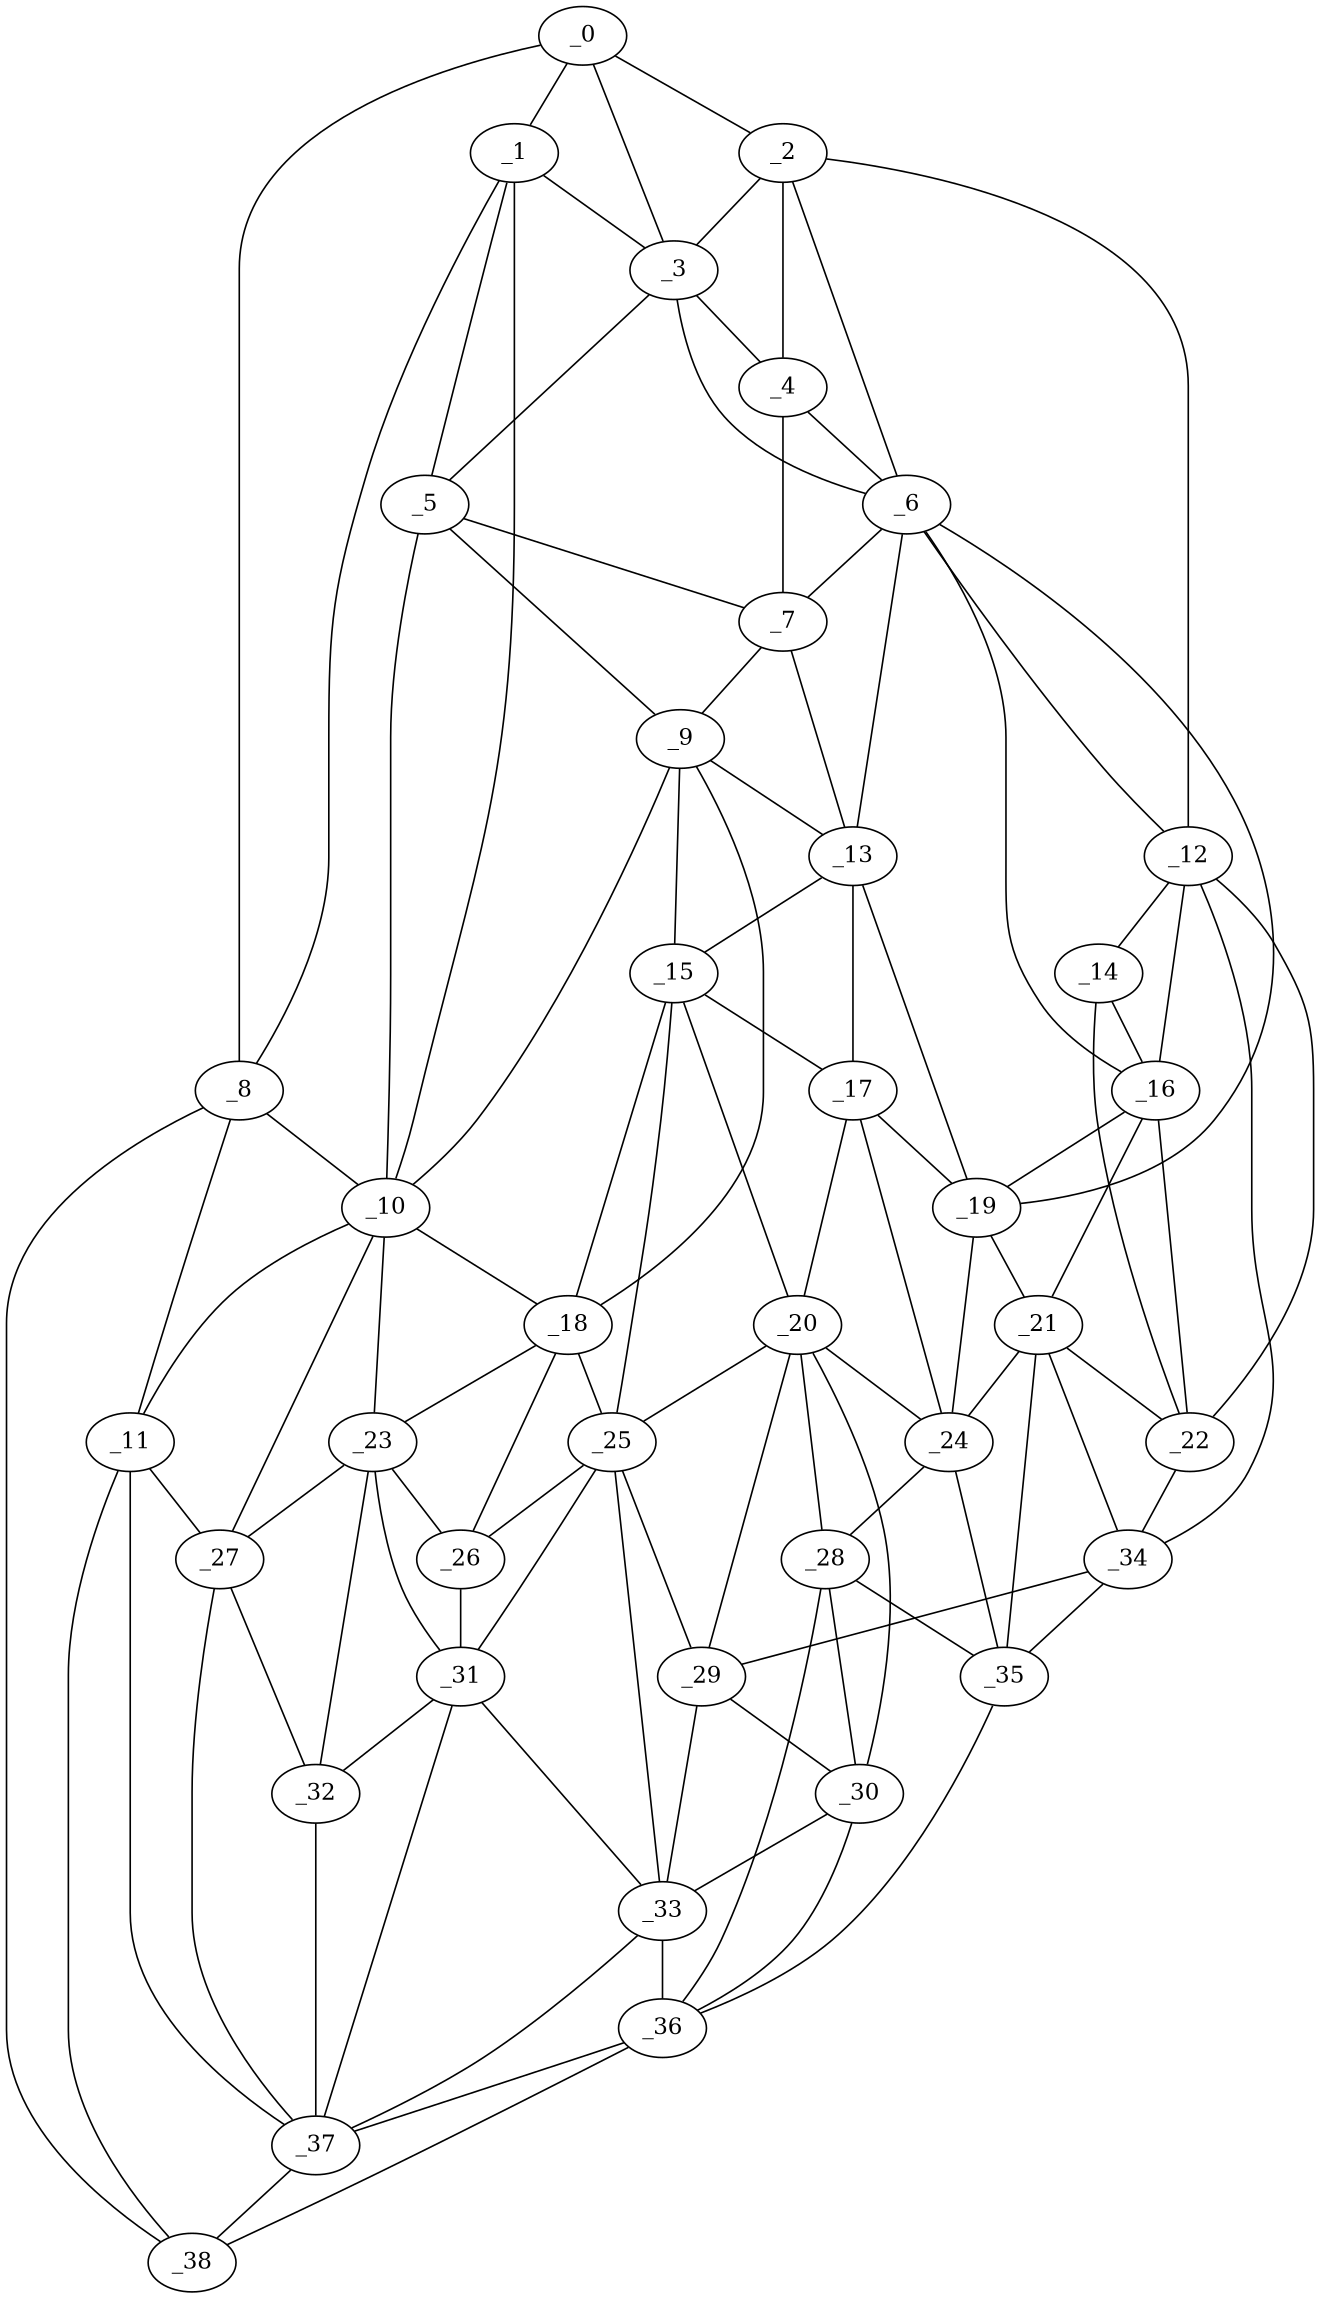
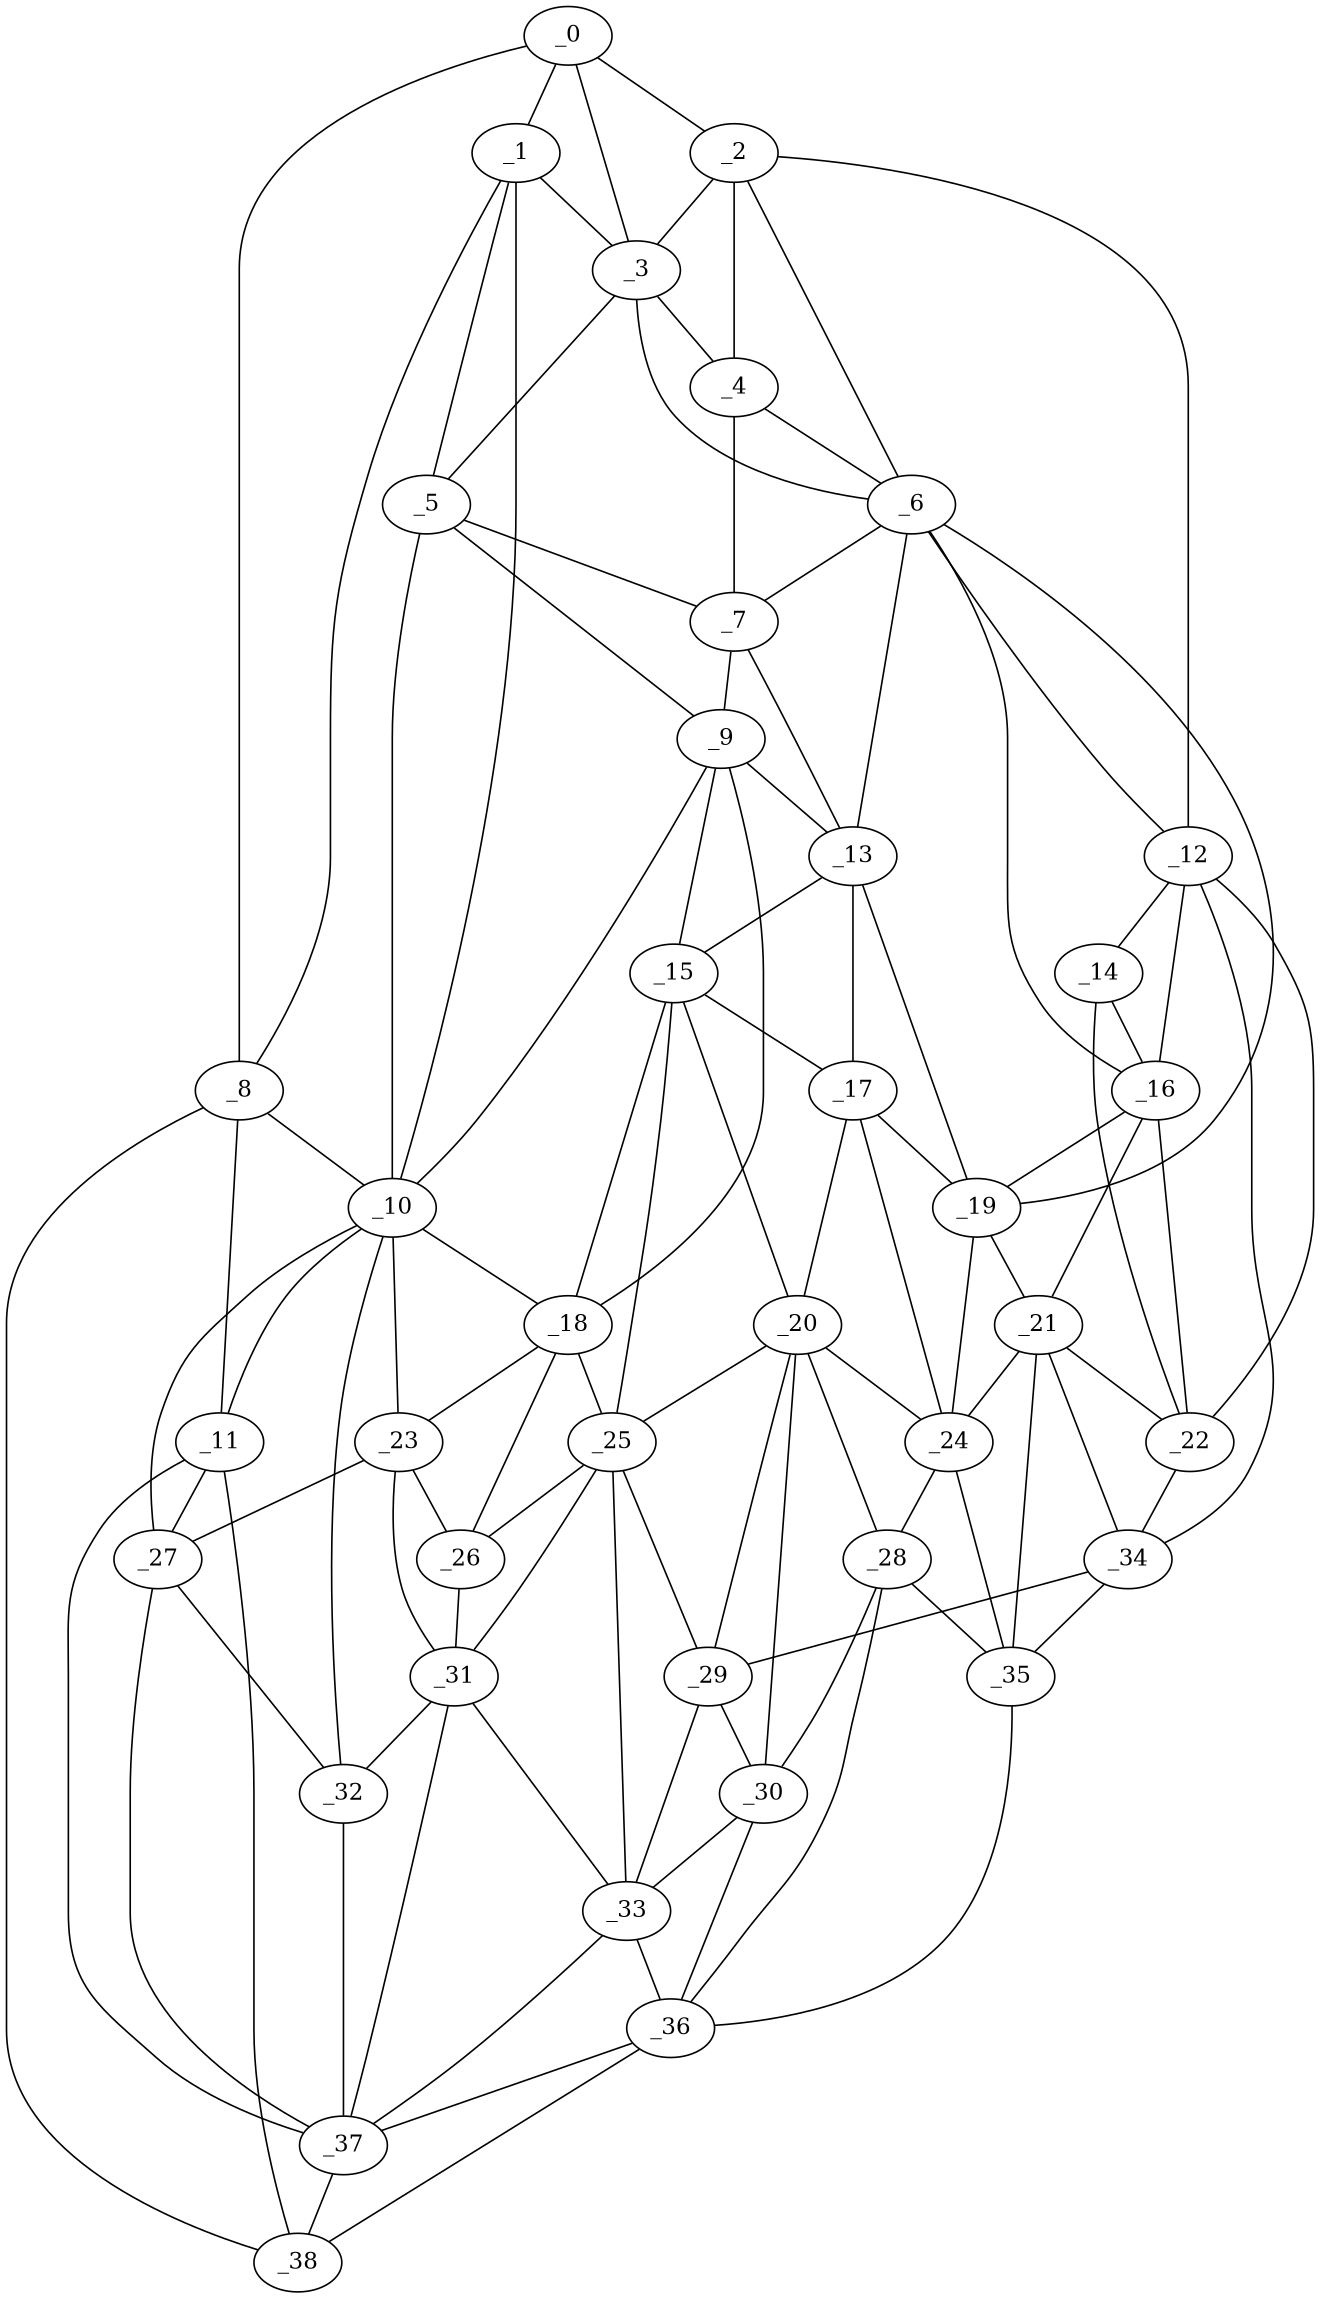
(344, 1618) -> (333, 1498)
